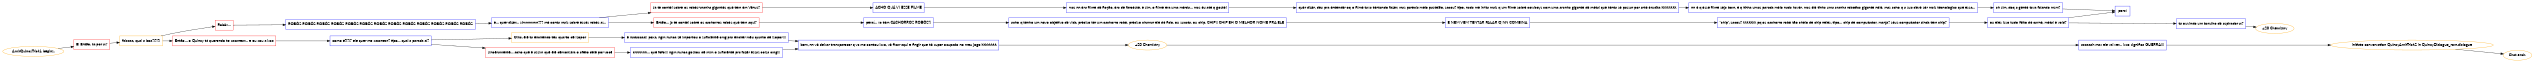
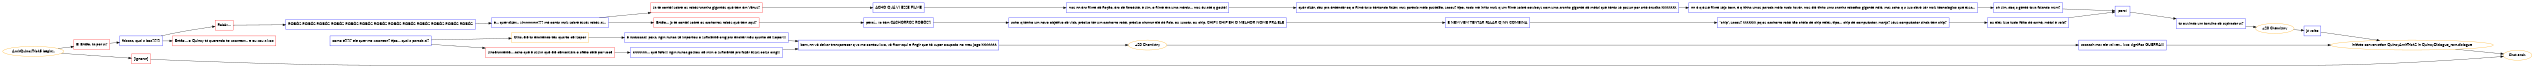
(2121, 23) -> (2152, 15)
none -> (2312, 31)
(141, 41) -> (141, 41)
(302, 41) -> none
(33, 51) -> (33, 51)
none -> (141, 59)
